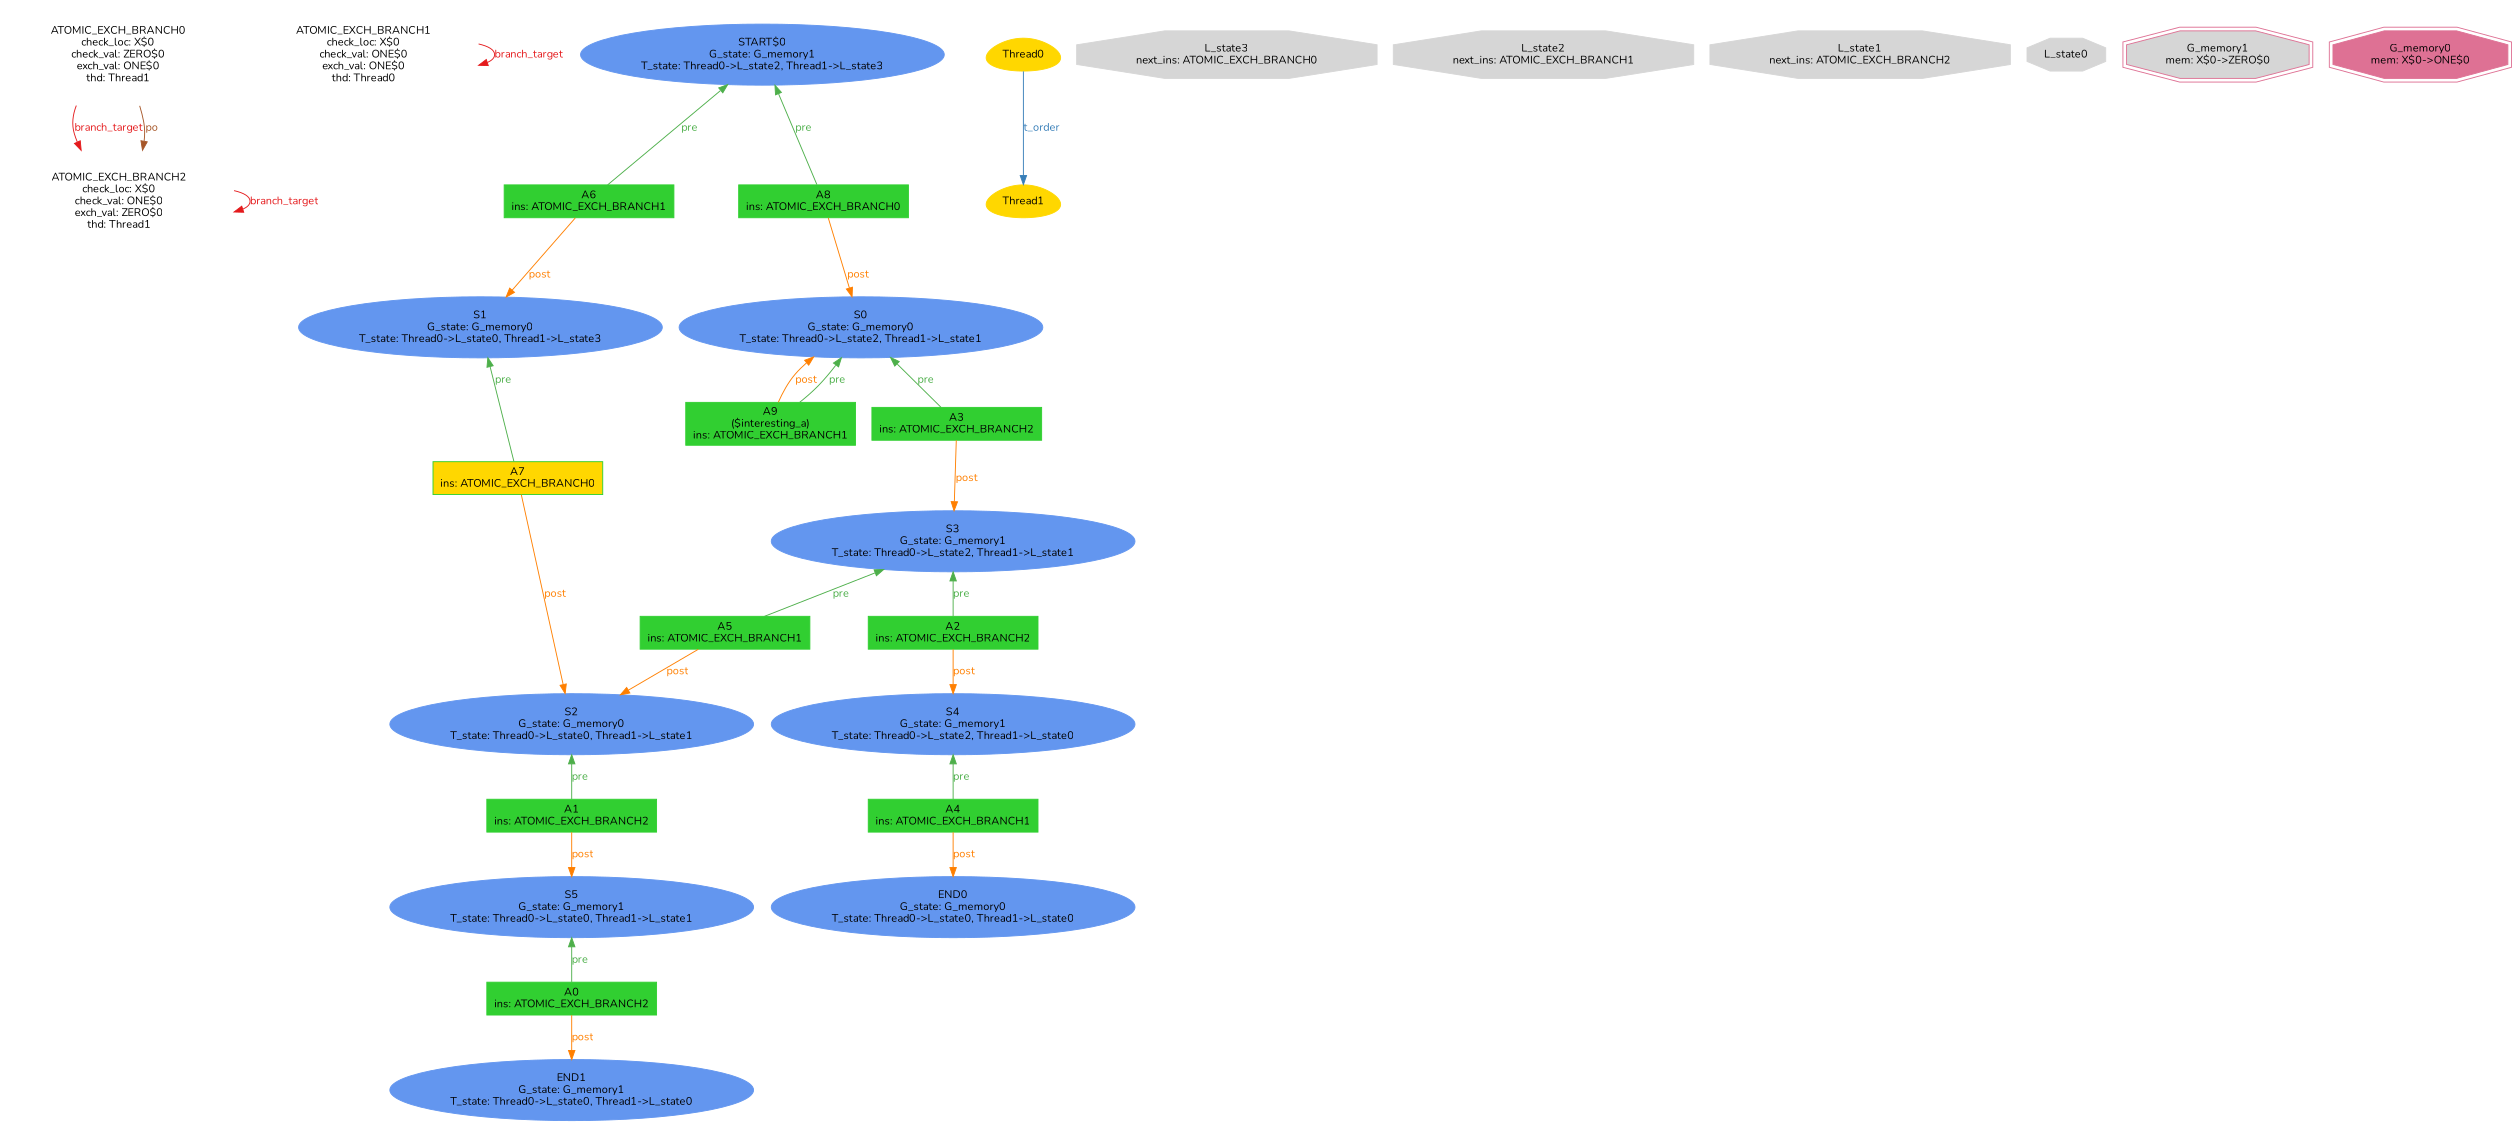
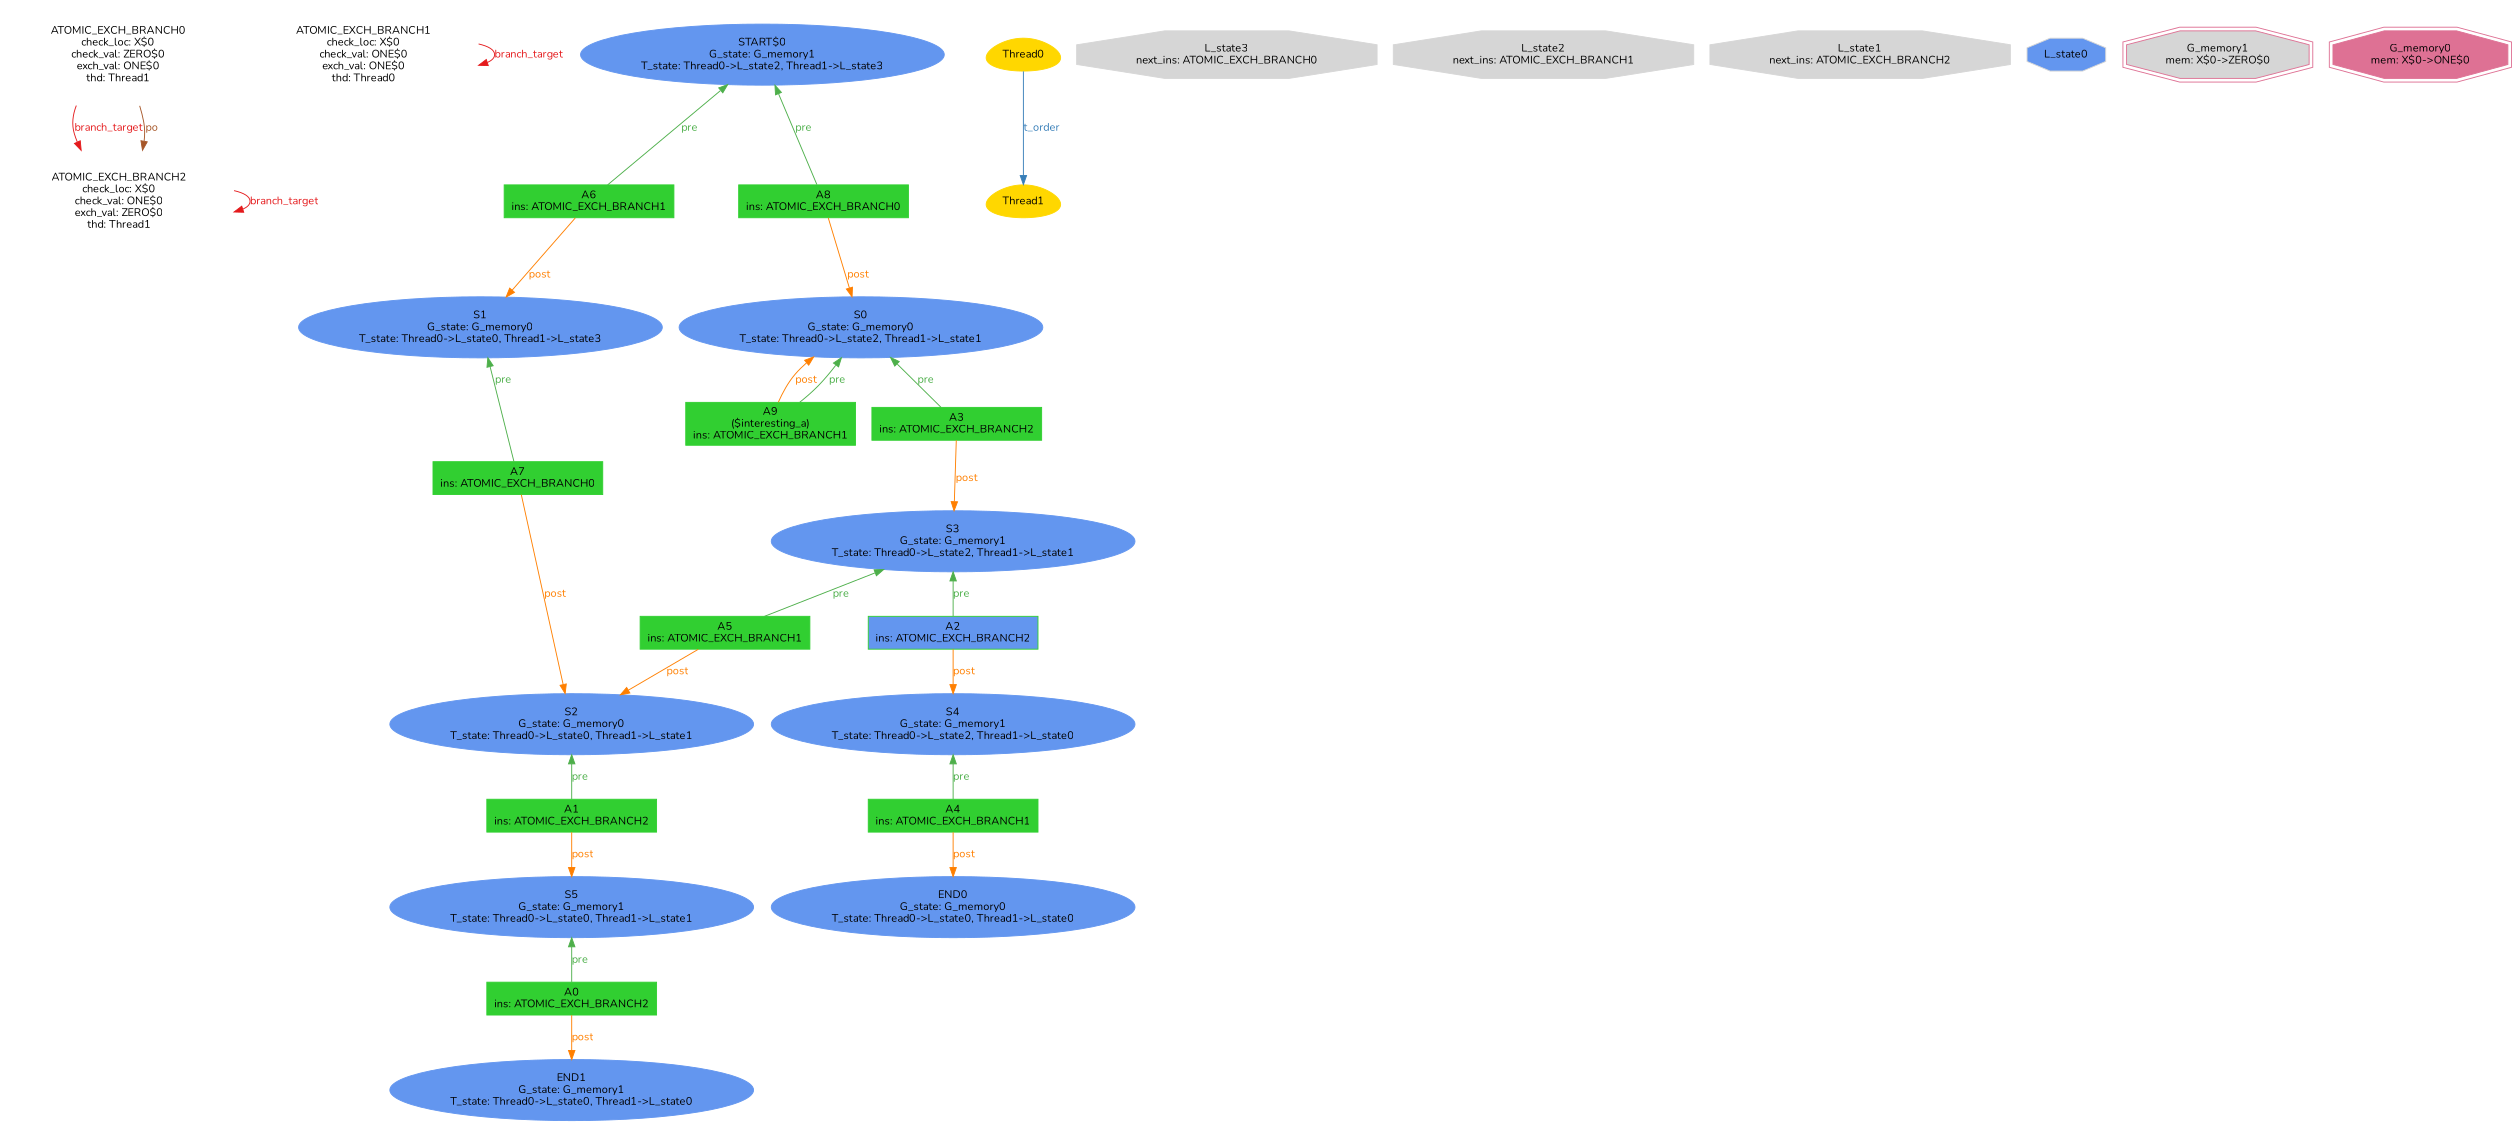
(2066, 55) -> (2066, 55)
(518, 478) -> (518, 478)
(953, 633) -> (953, 633)
